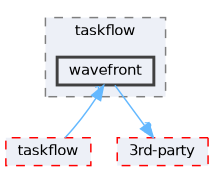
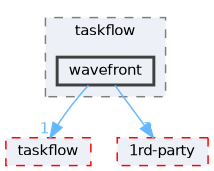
(81, 118) -> (71, 106)
(163, 152) -> (163, 152)
